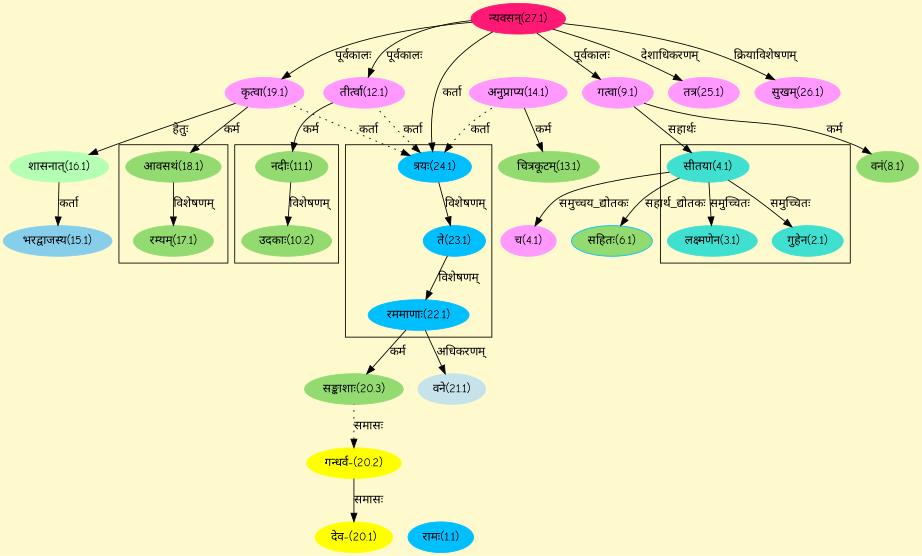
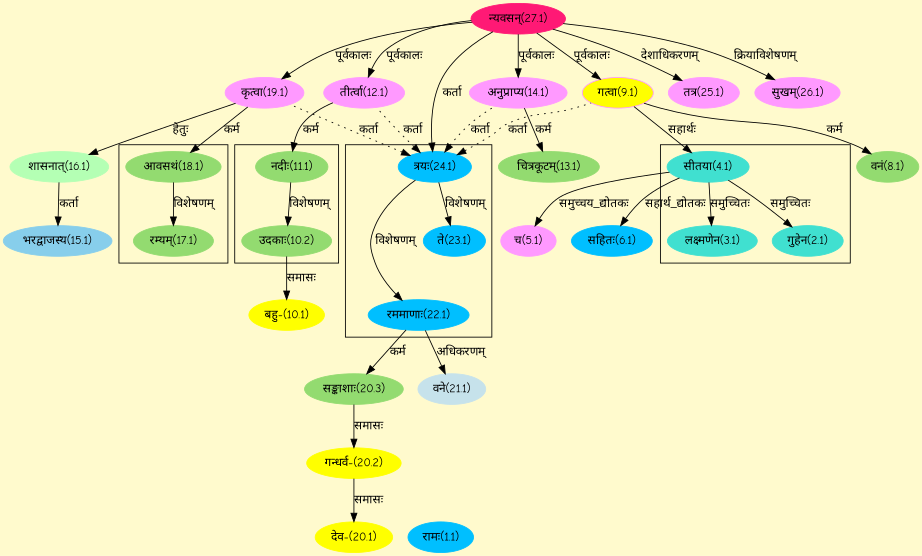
none -> (518, 51)
(618, 93) -> (618, 93)
none -> (521, 118)
(528, 241) -> (528, 241)
(612, 241) -> (612, 241)
(439, 274) -> (373, 233)
none -> (287, 315)
(354, 422) -> (354, 422)
